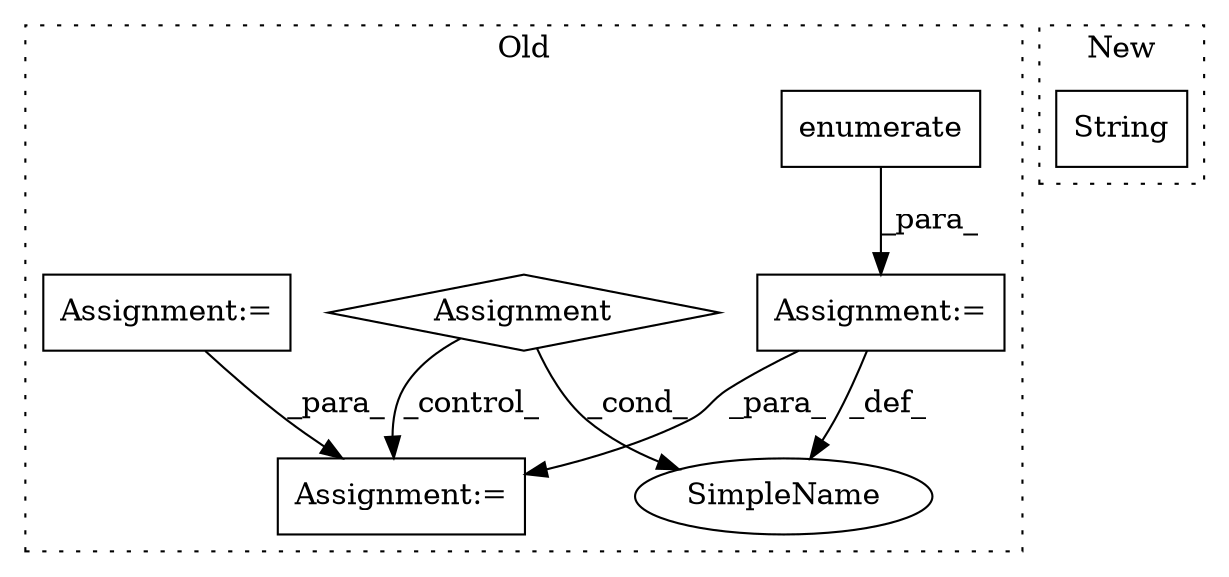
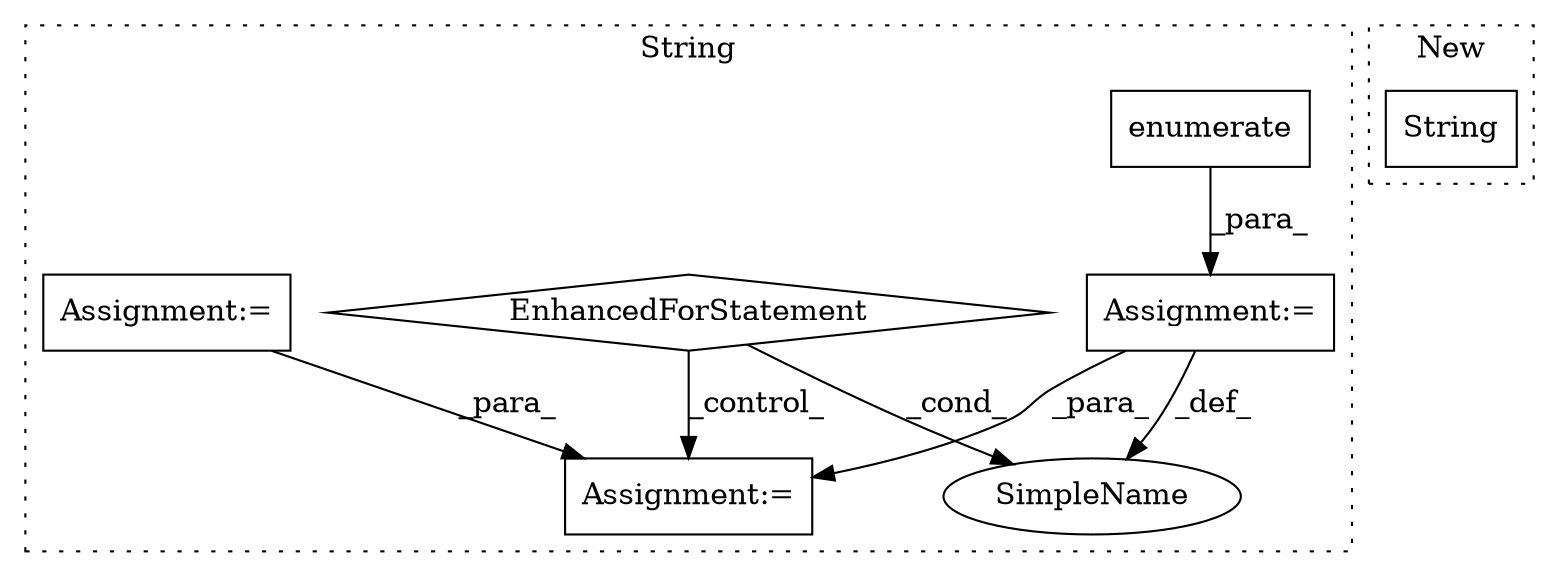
(524, 50) -> (689, 50)
(524, 313) -> (689, 313)
